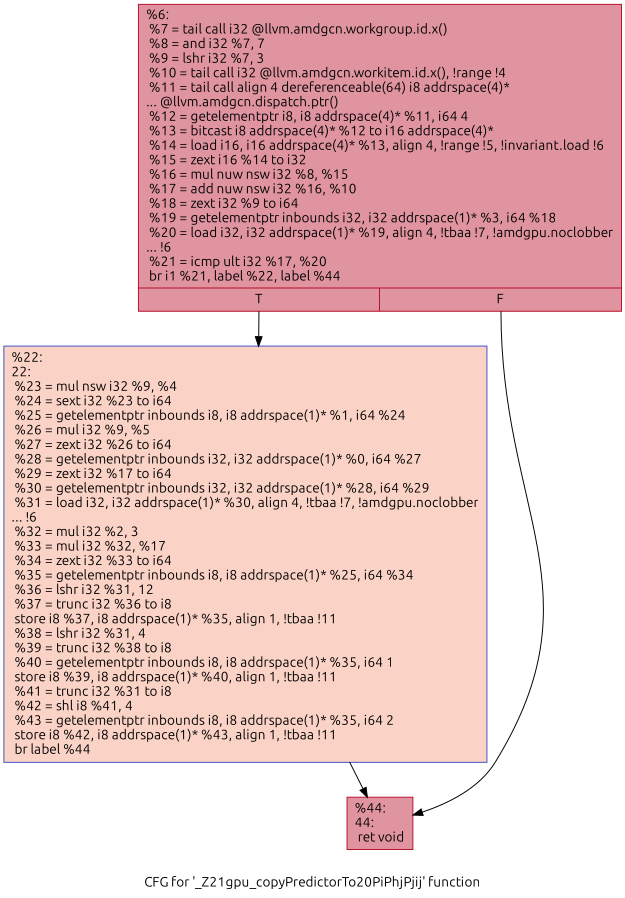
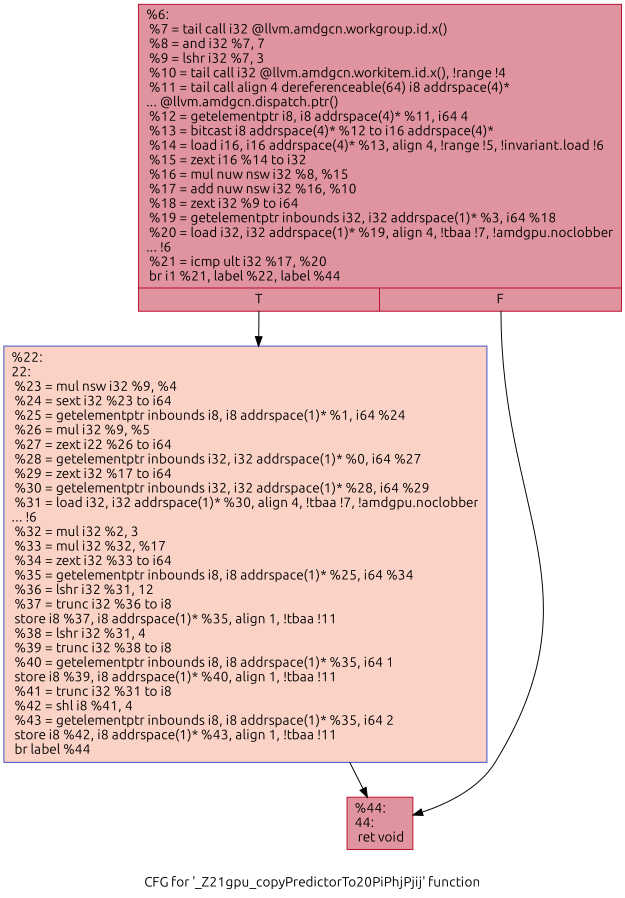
(92, 445) -> (92, 445)
